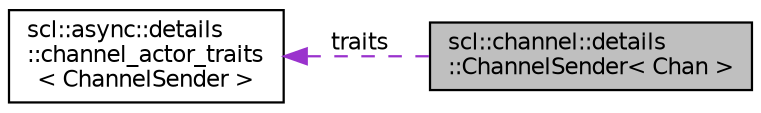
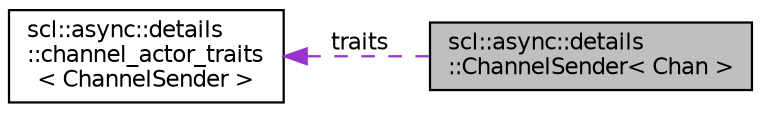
(591, 56) -> (591, 56)
